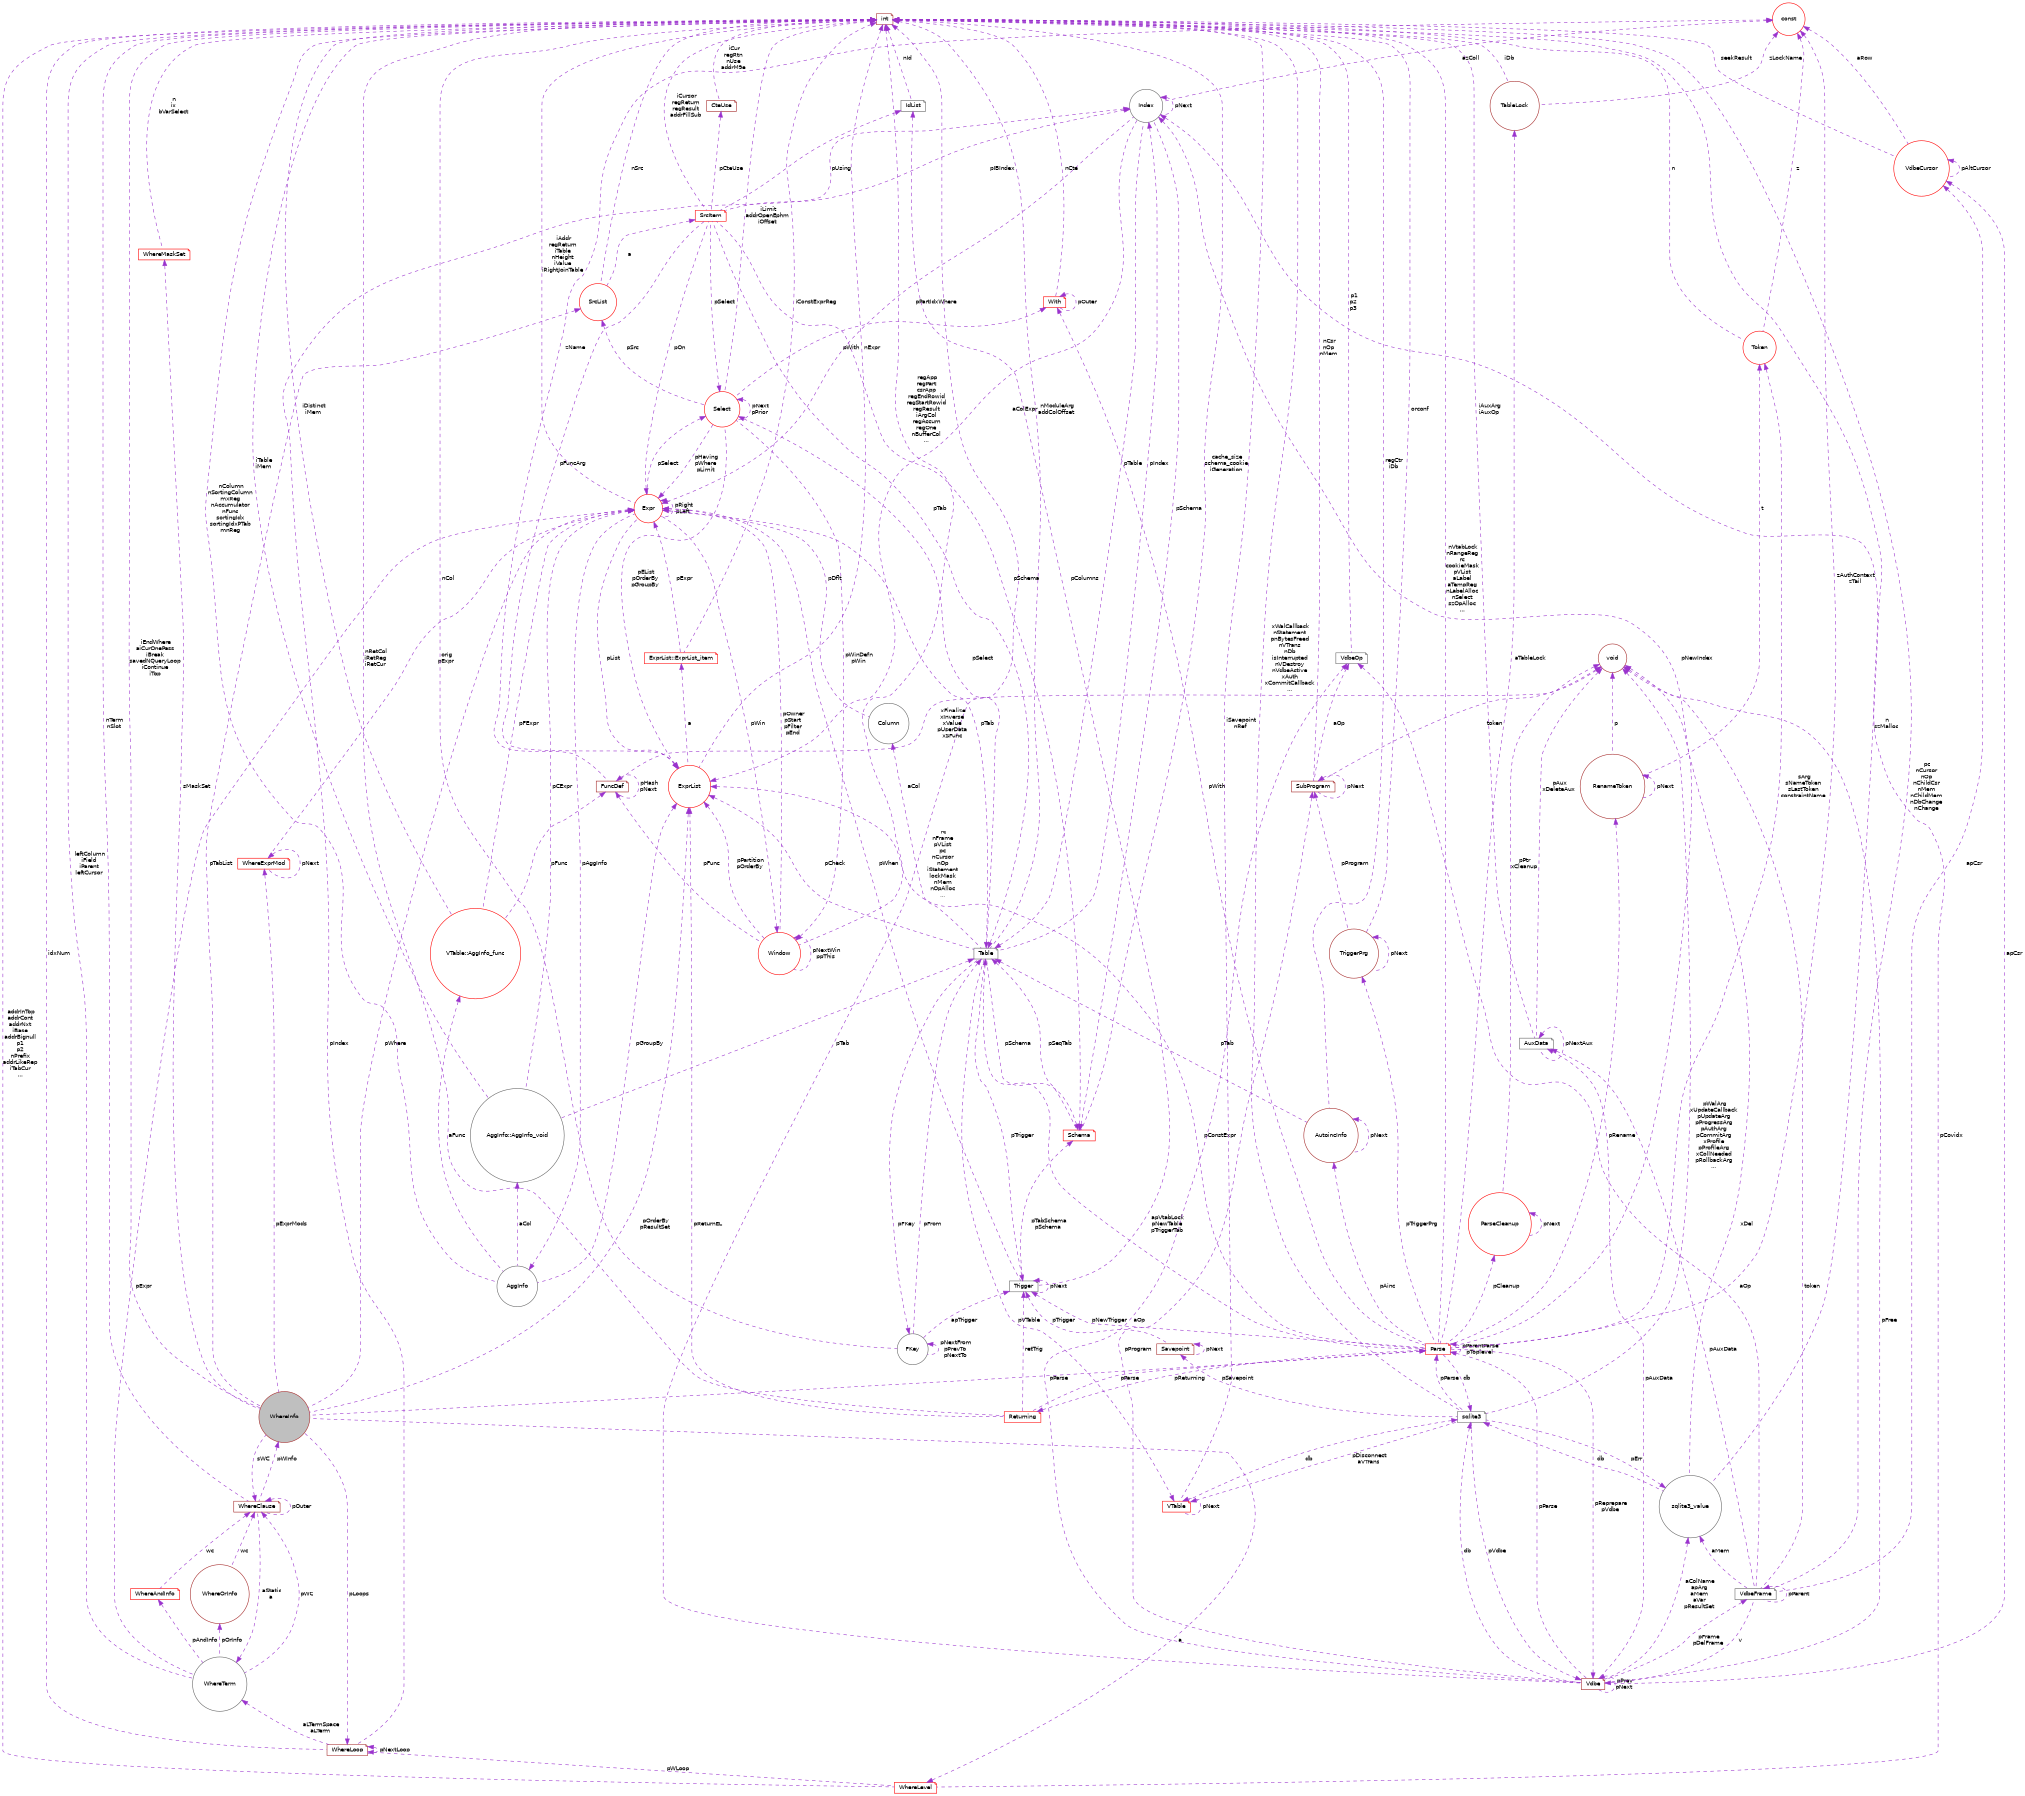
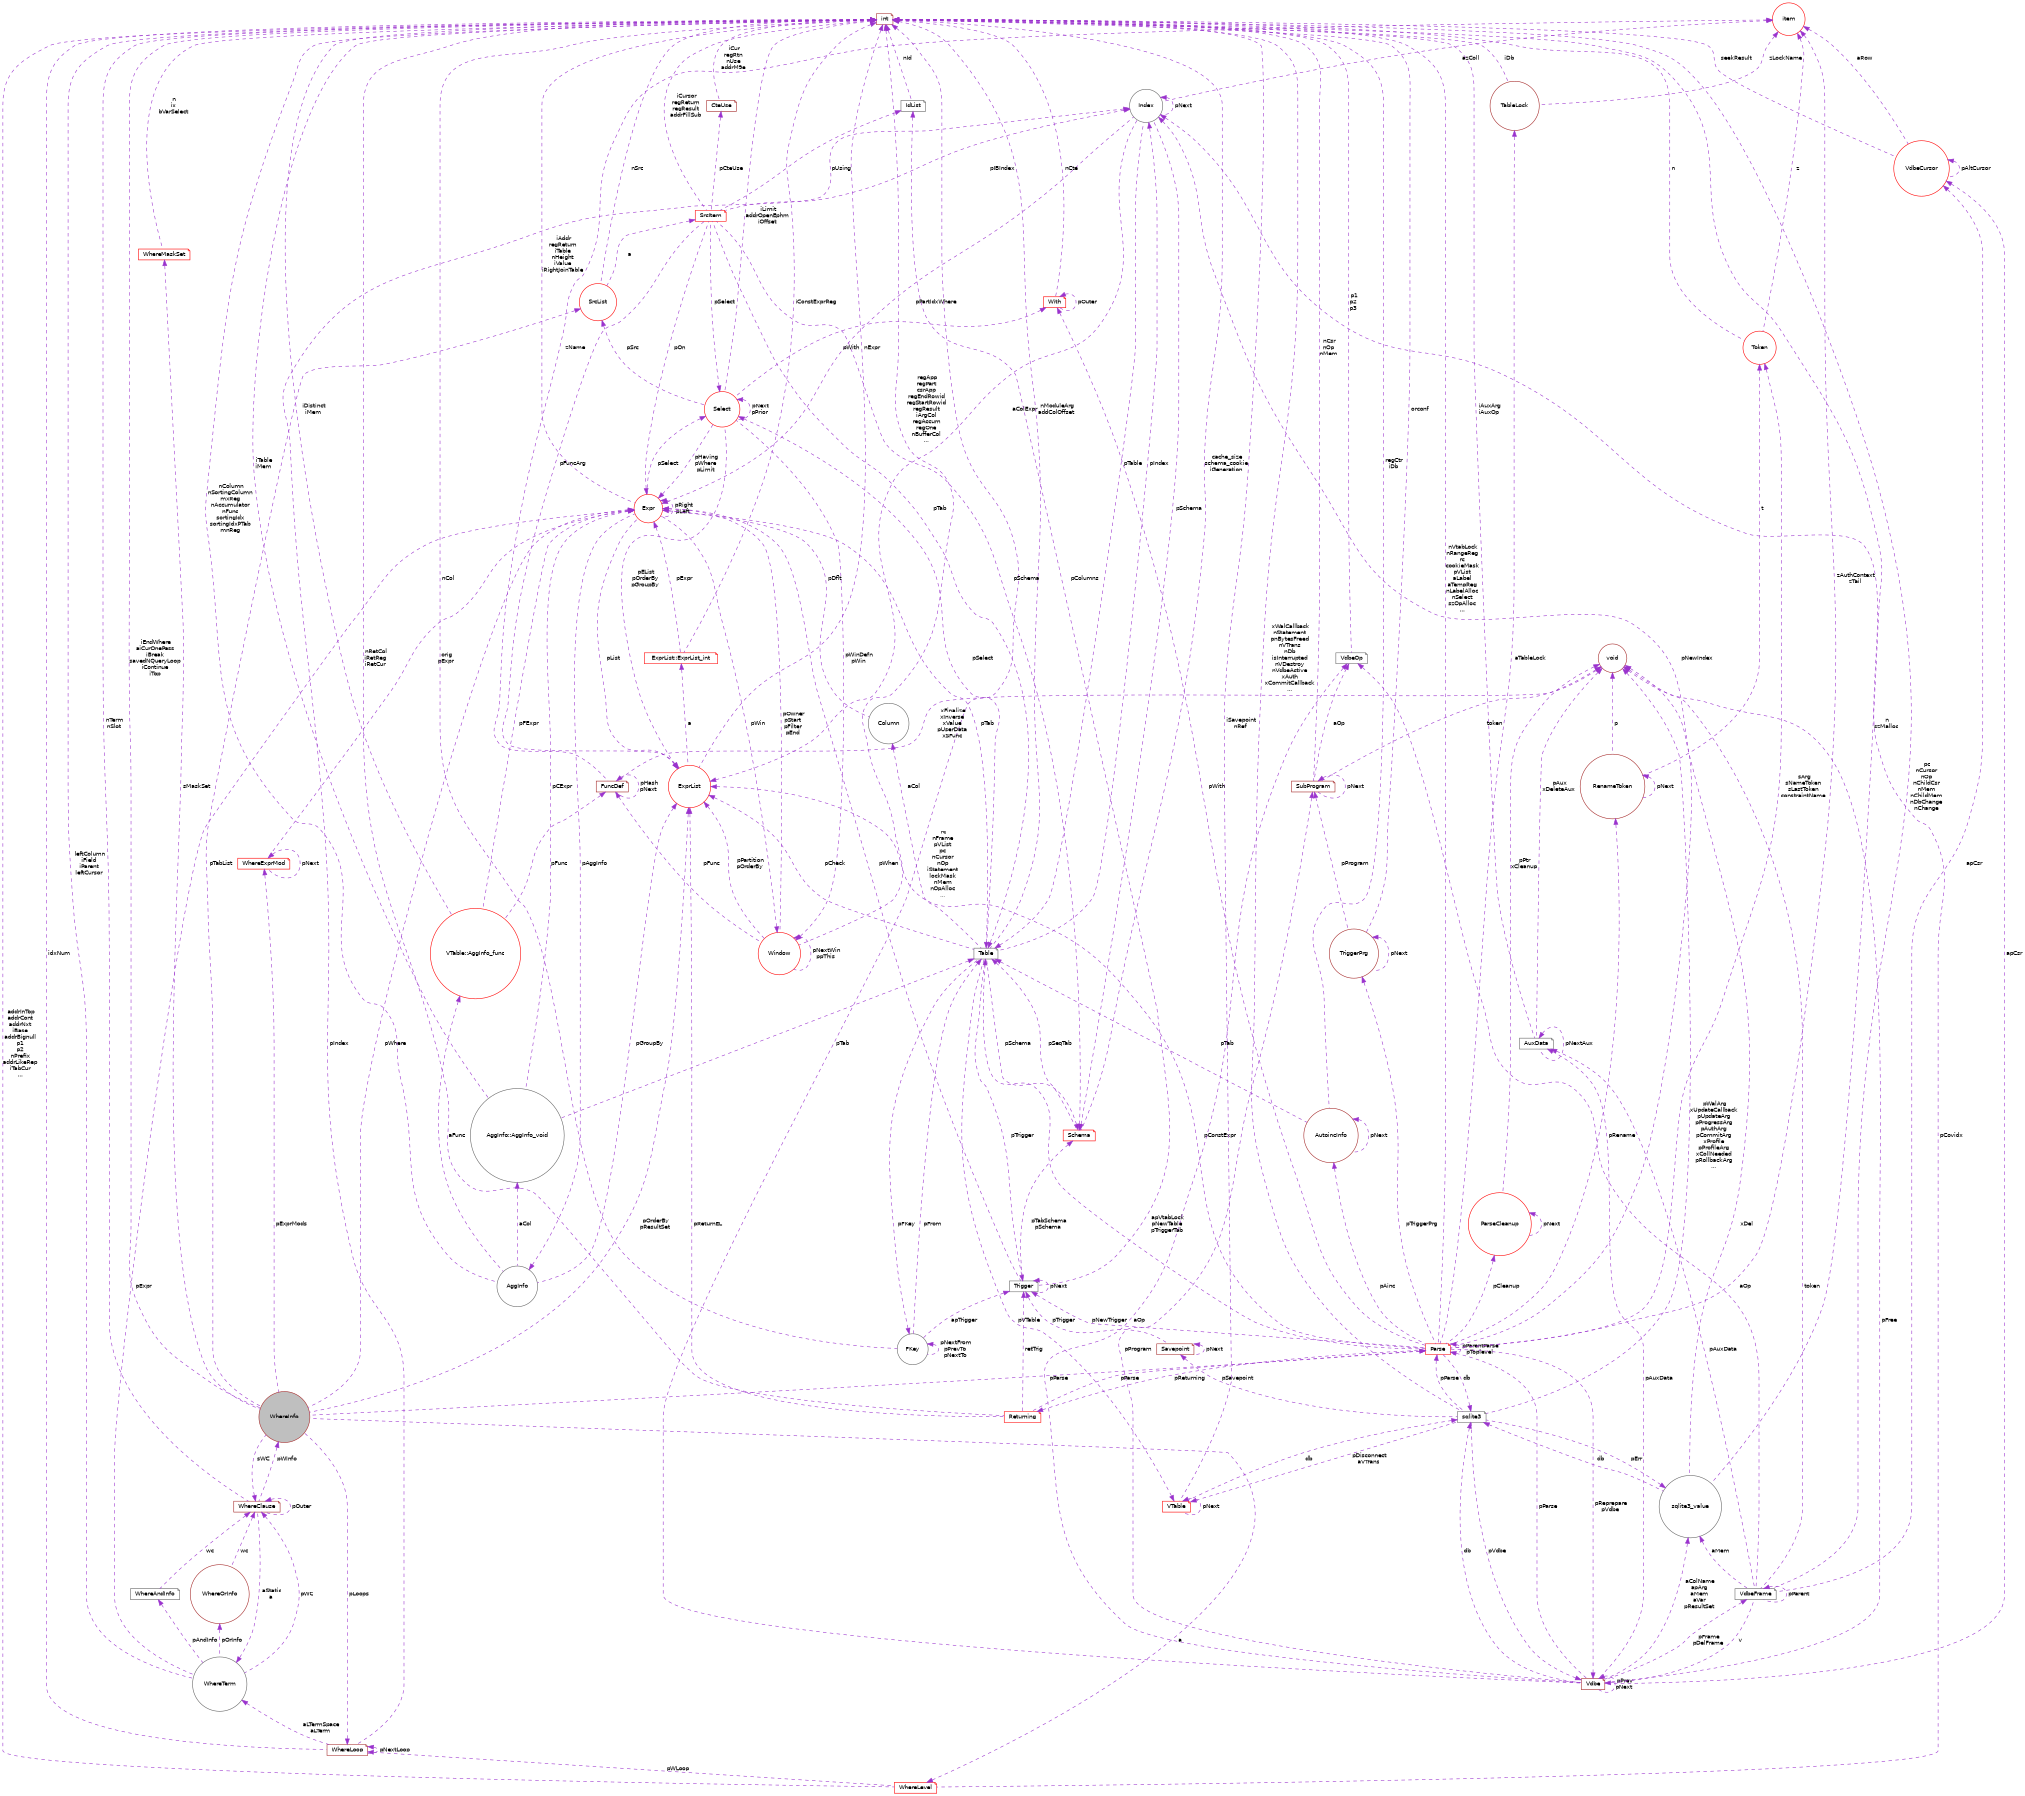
(1789, 19) -> (1789, 19)
(681, 658) -> (681, 658)
(155, 1594) -> (155, 1594)
